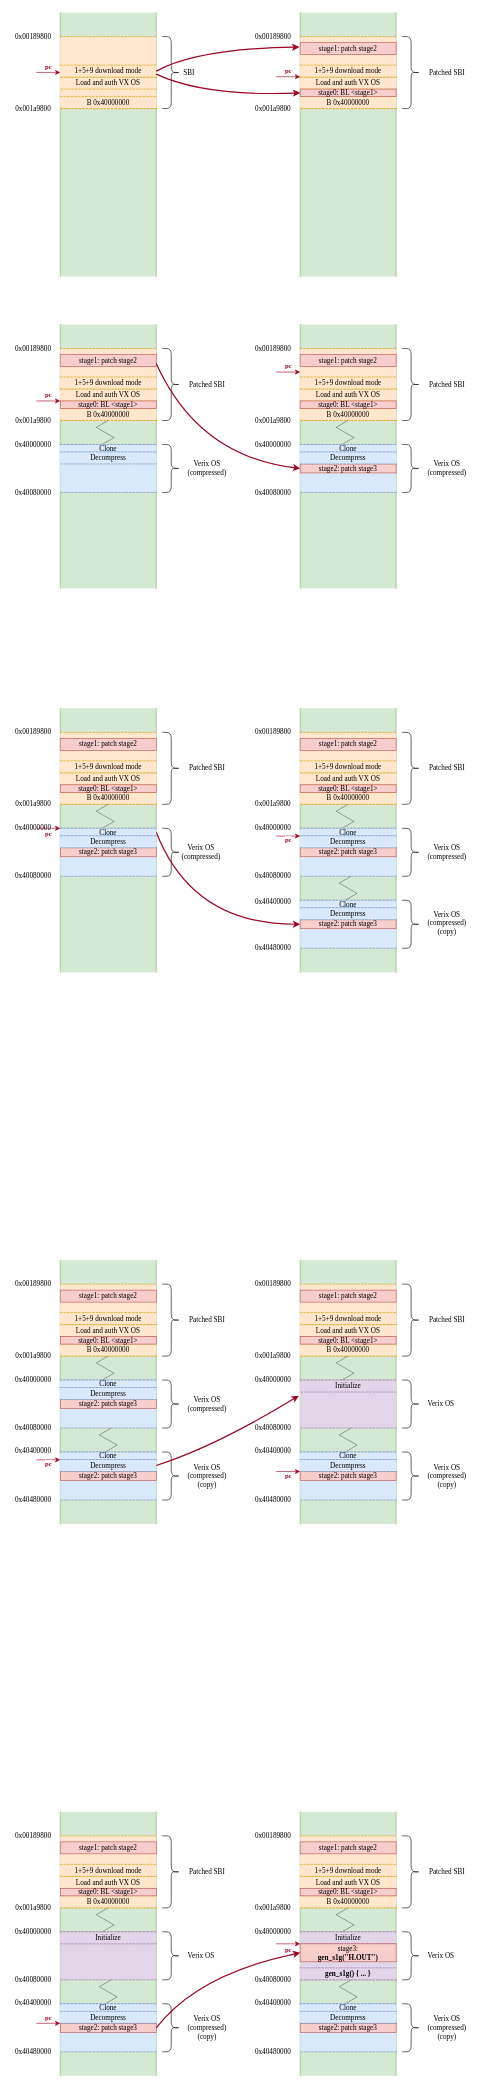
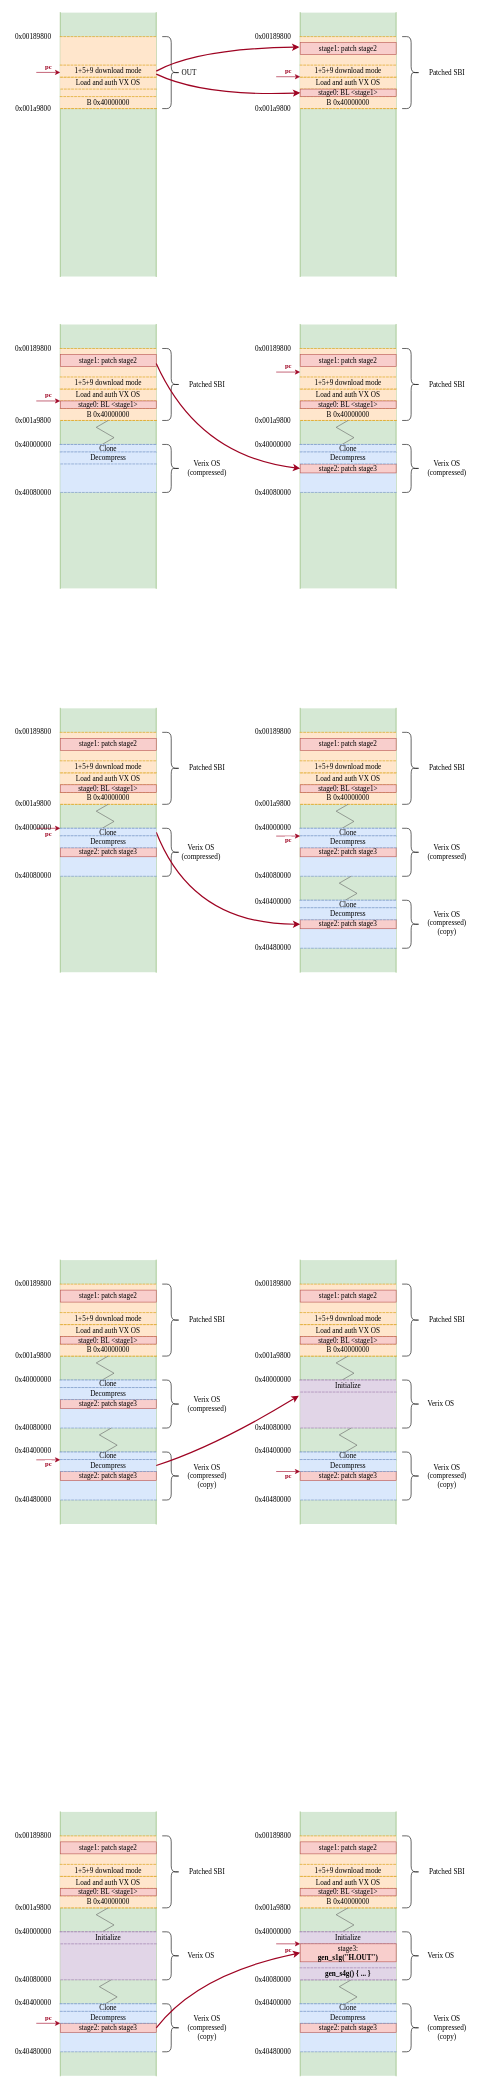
(189, 72) -> (189, 72)
(348, 1974) -> (348, 1974)
